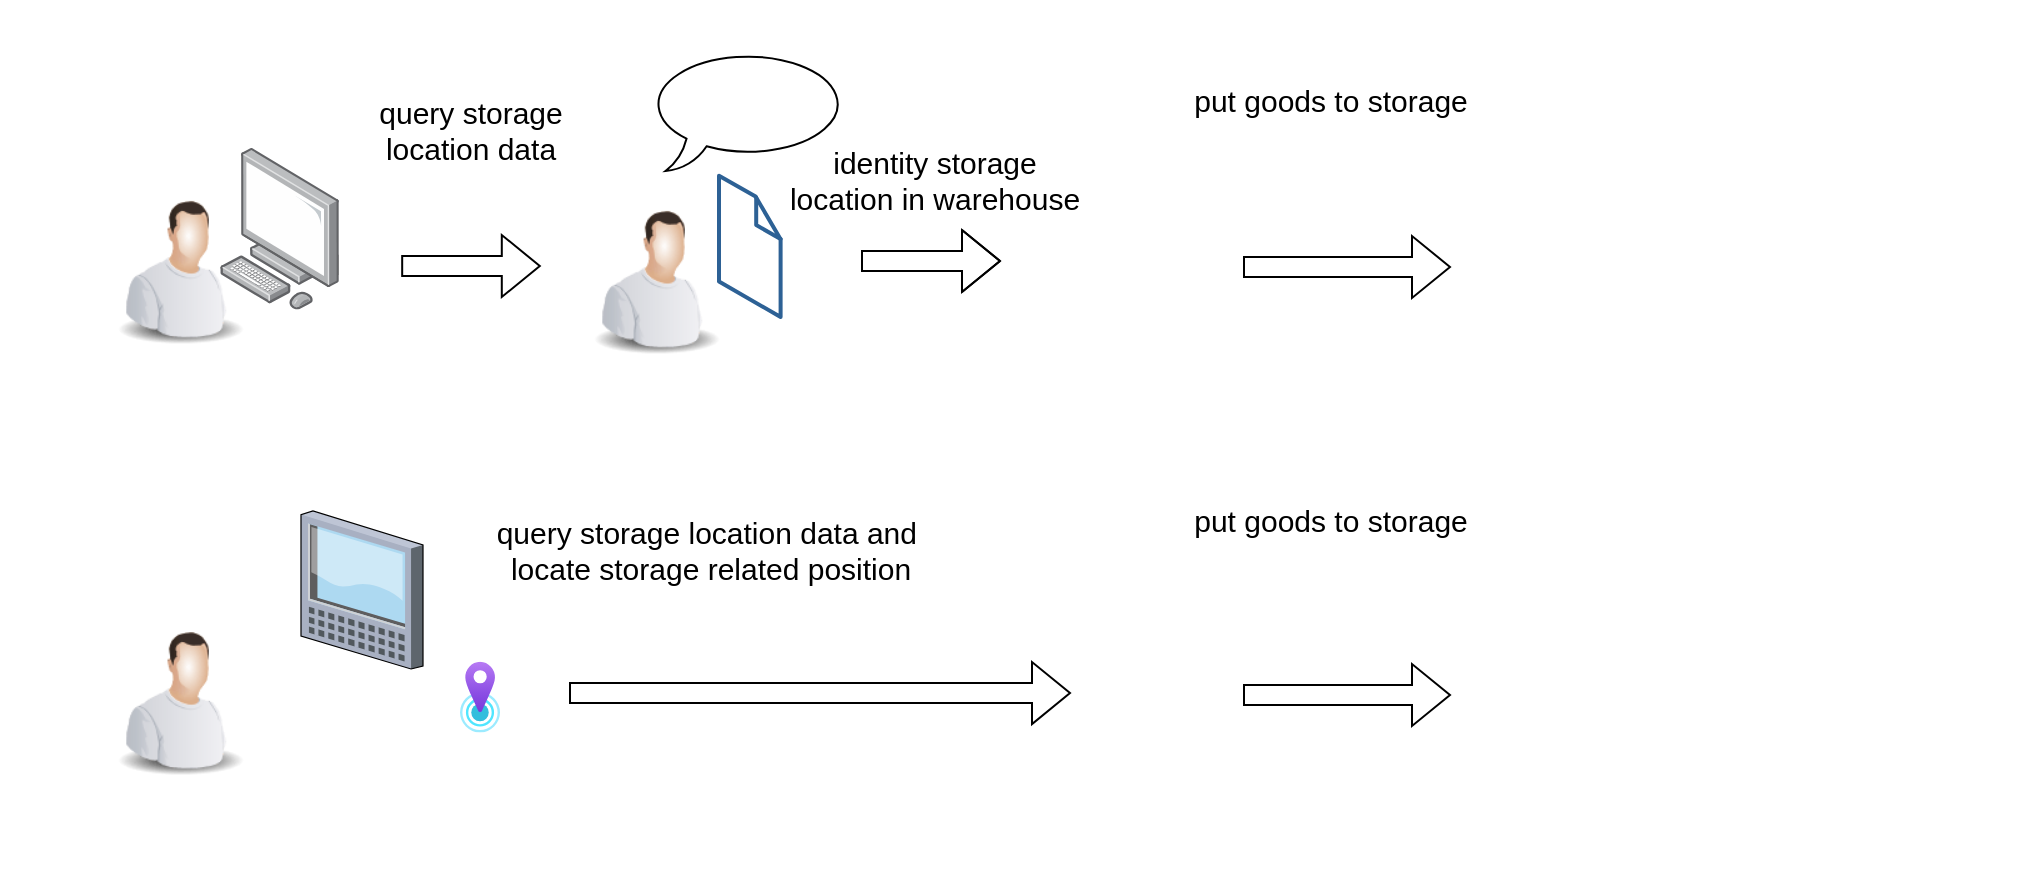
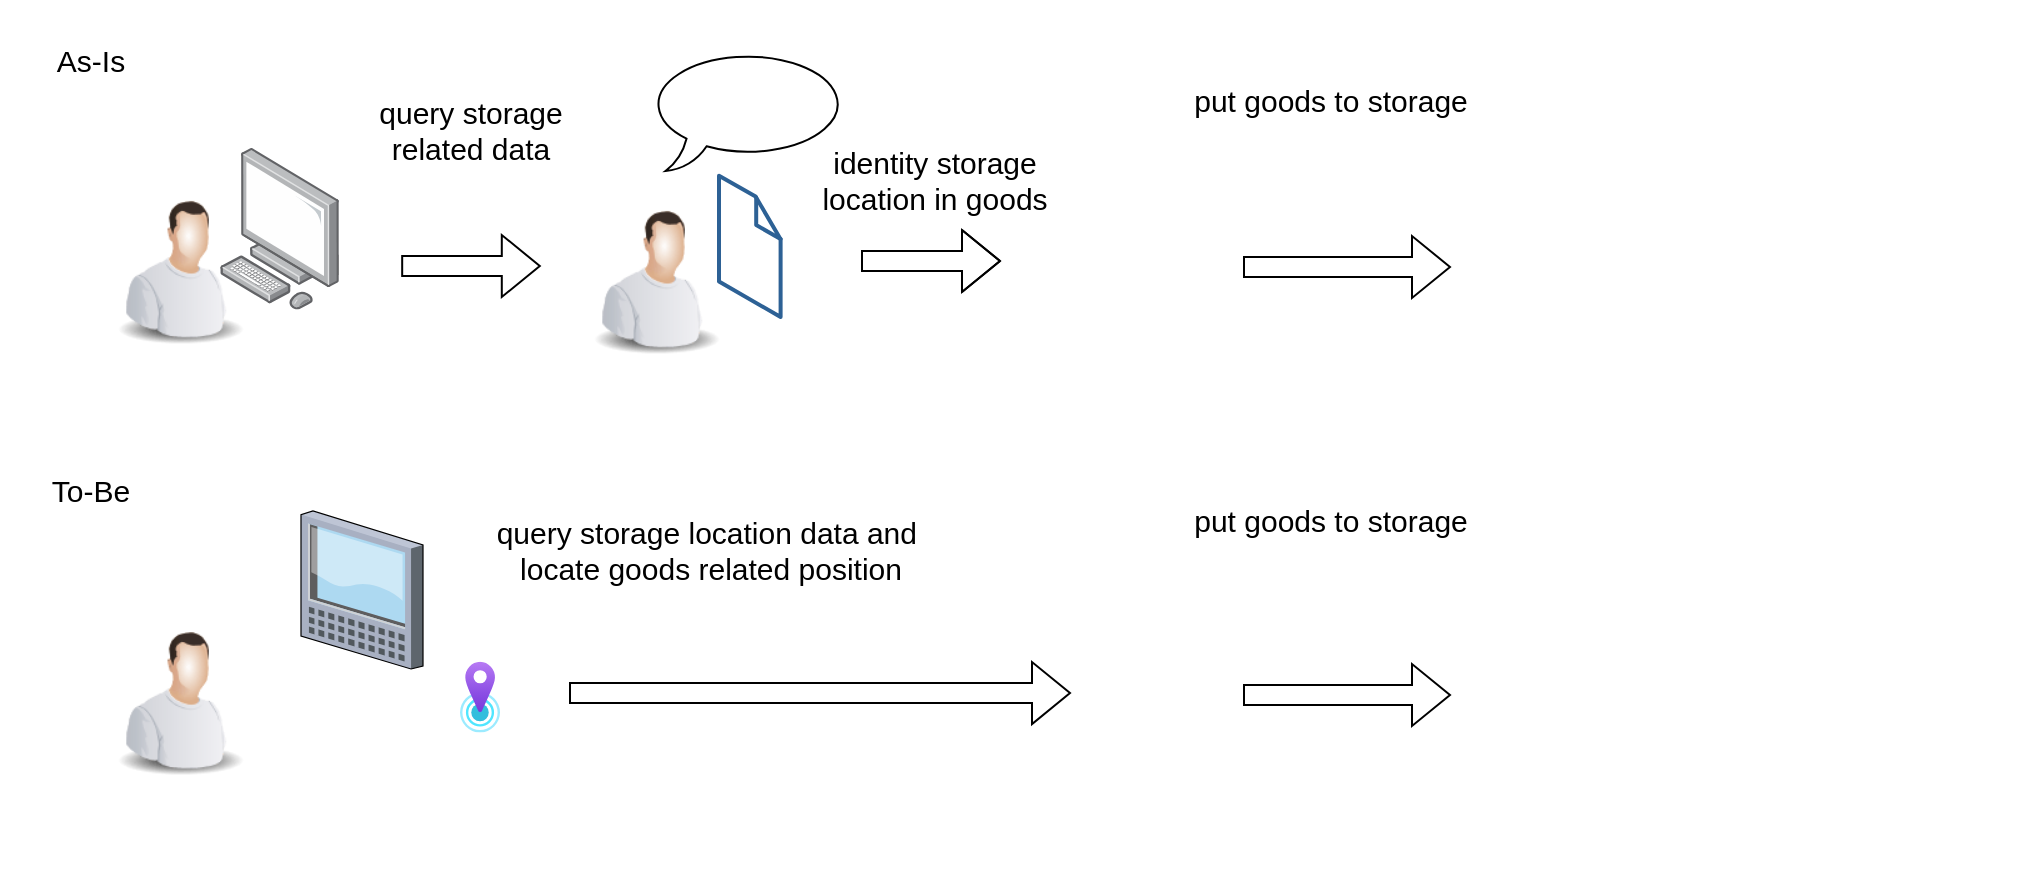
none -> (91, 61)
(472, 131) -> (472, 131)
(936, 181) -> (936, 181)
none -> (91, 491)
(712, 551) -> (712, 551)
